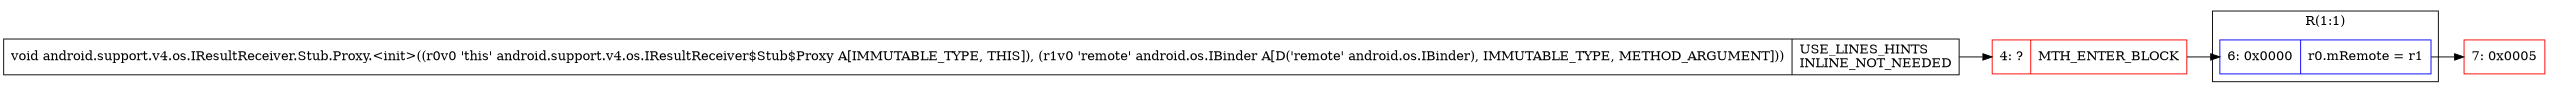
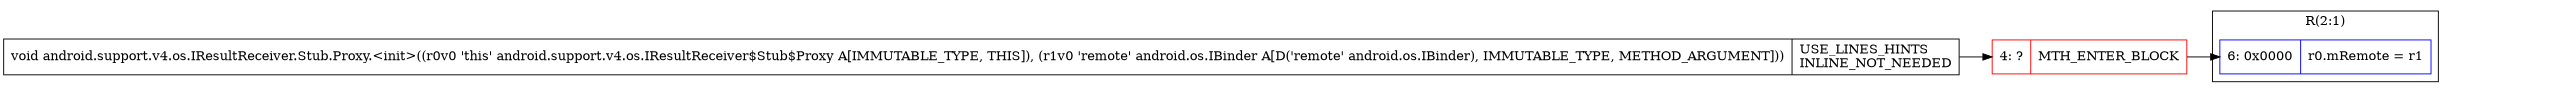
(2325, 22) -> (2325, 22)
(2504, 57) -> none
